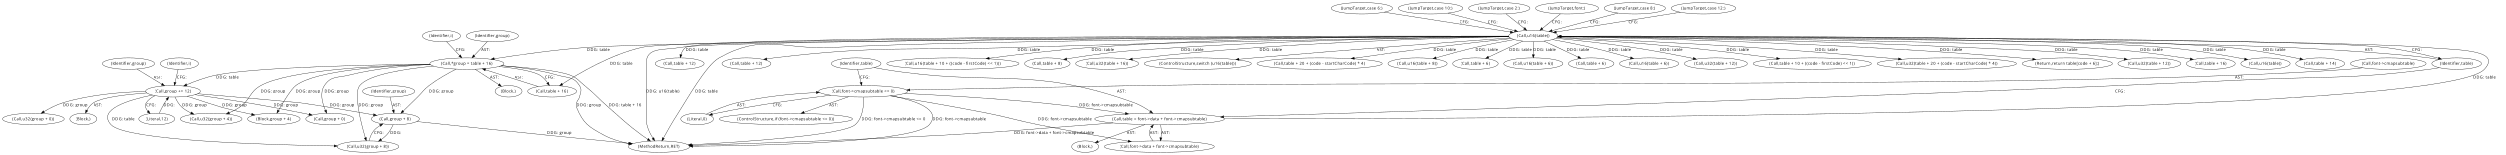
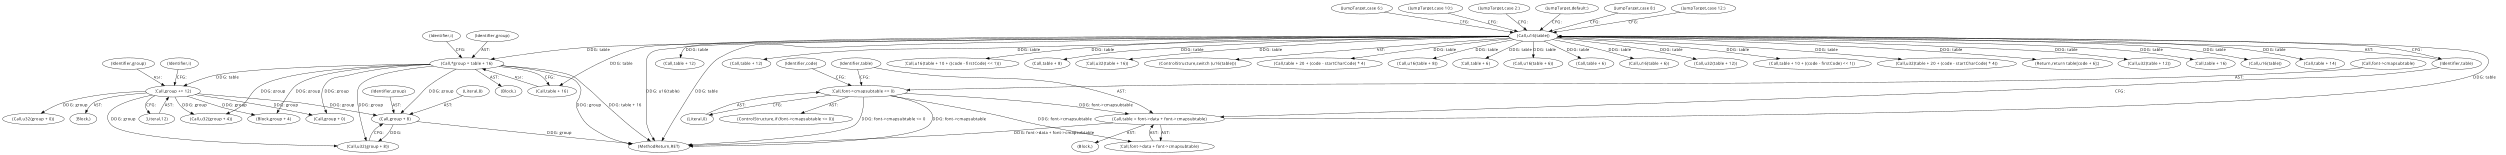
(1567, 8) -> (1567, 8)
none -> (801, 64)
none -> (473, 91)
(170, 105) -> (170, 105)
(123, 119) -> (123, 119)
